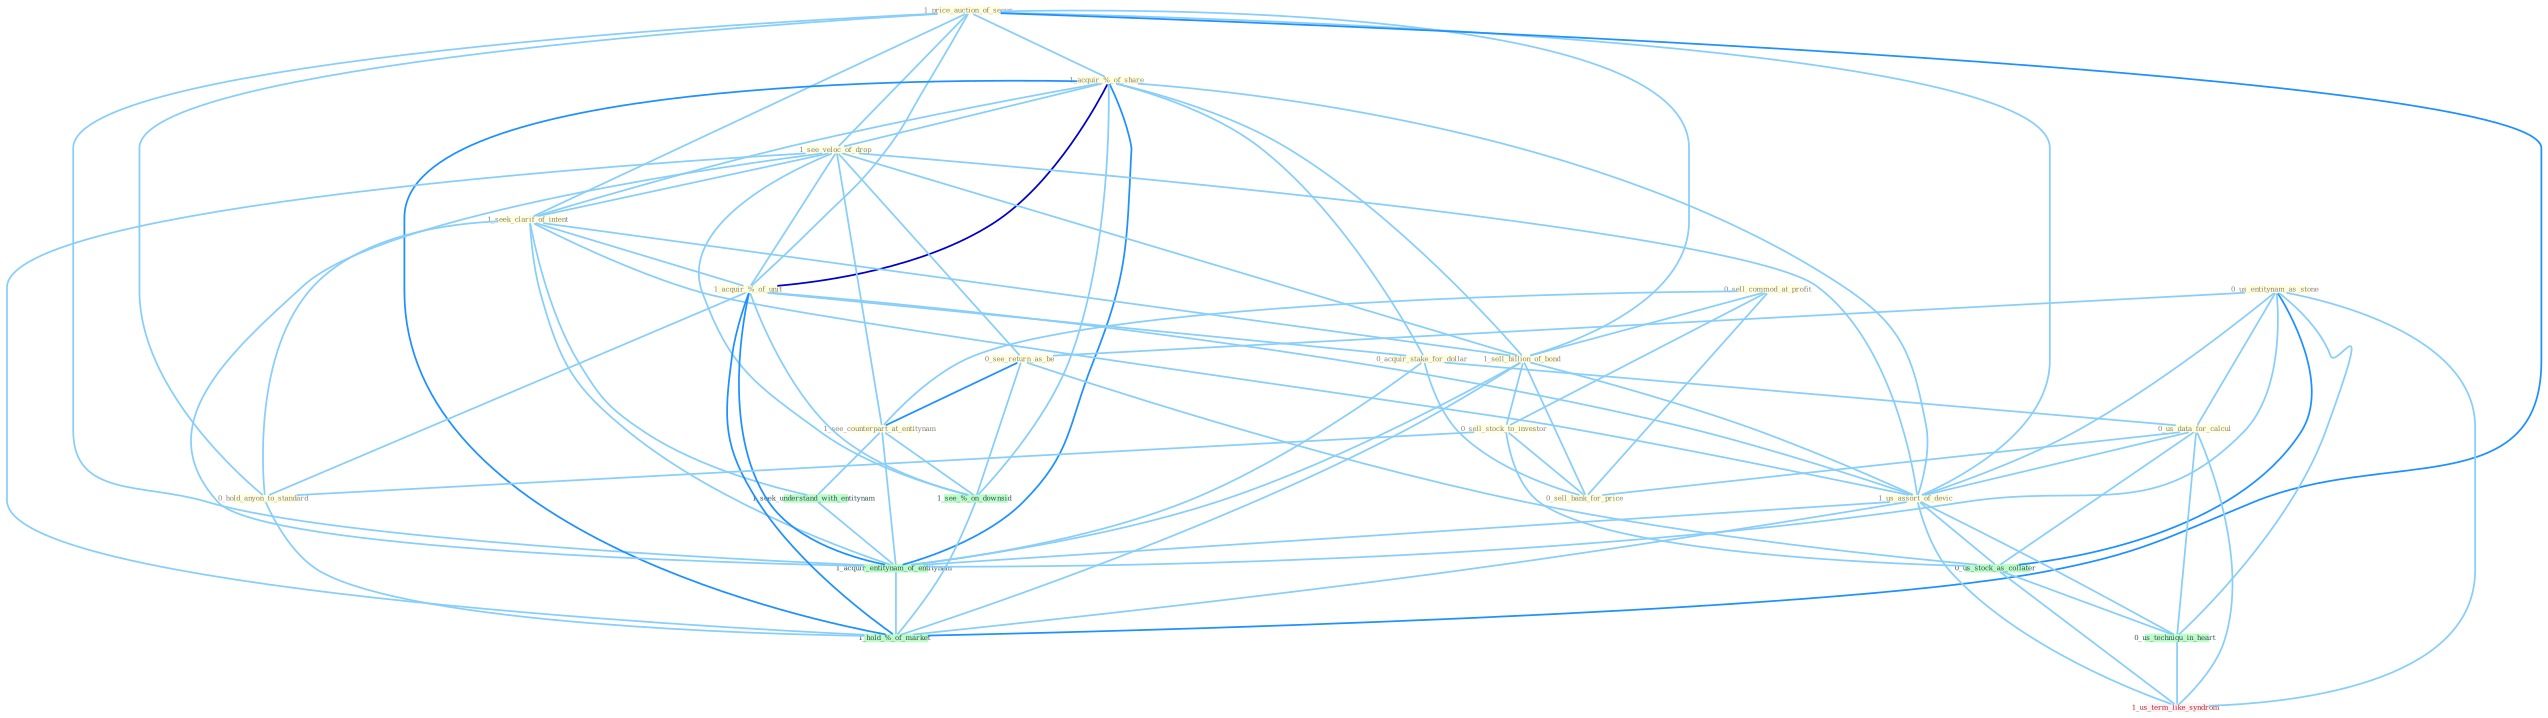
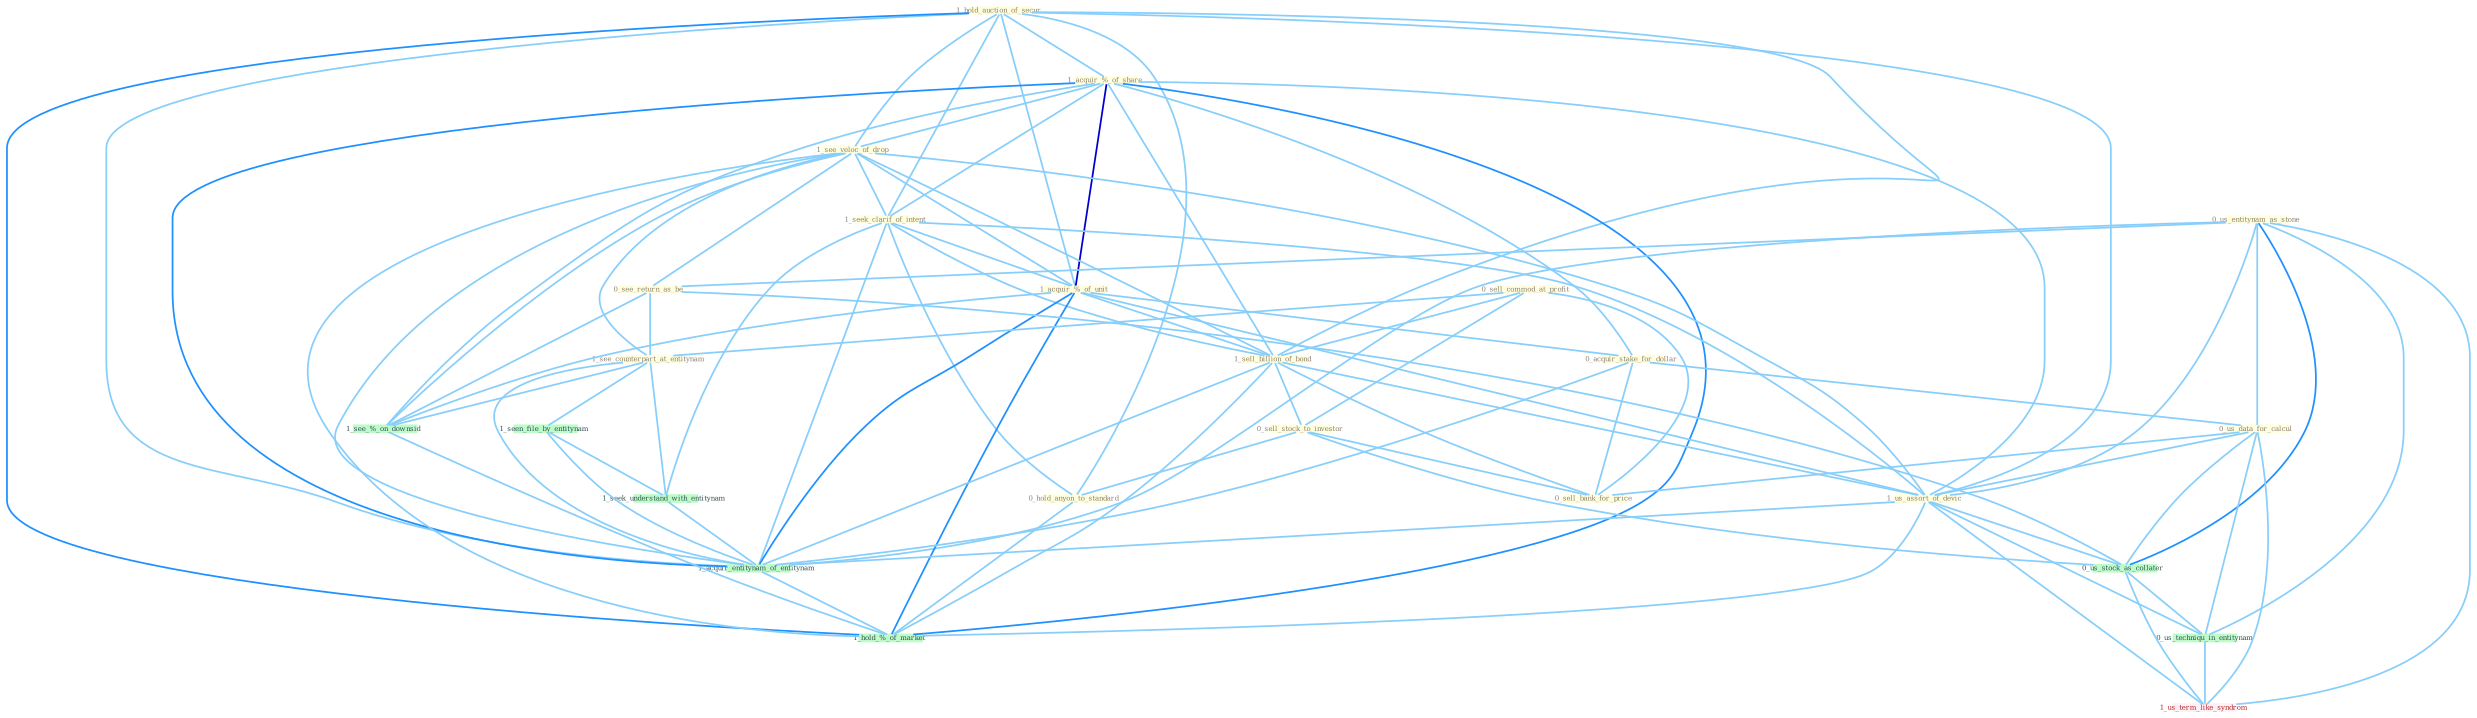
(969, 10) -> (1001, 10)
(507, 394) -> (1175, 324)
(952, 394) -> (650, 324)
none -> (546, 429)
(2177, 638) -> (2205, 638)
